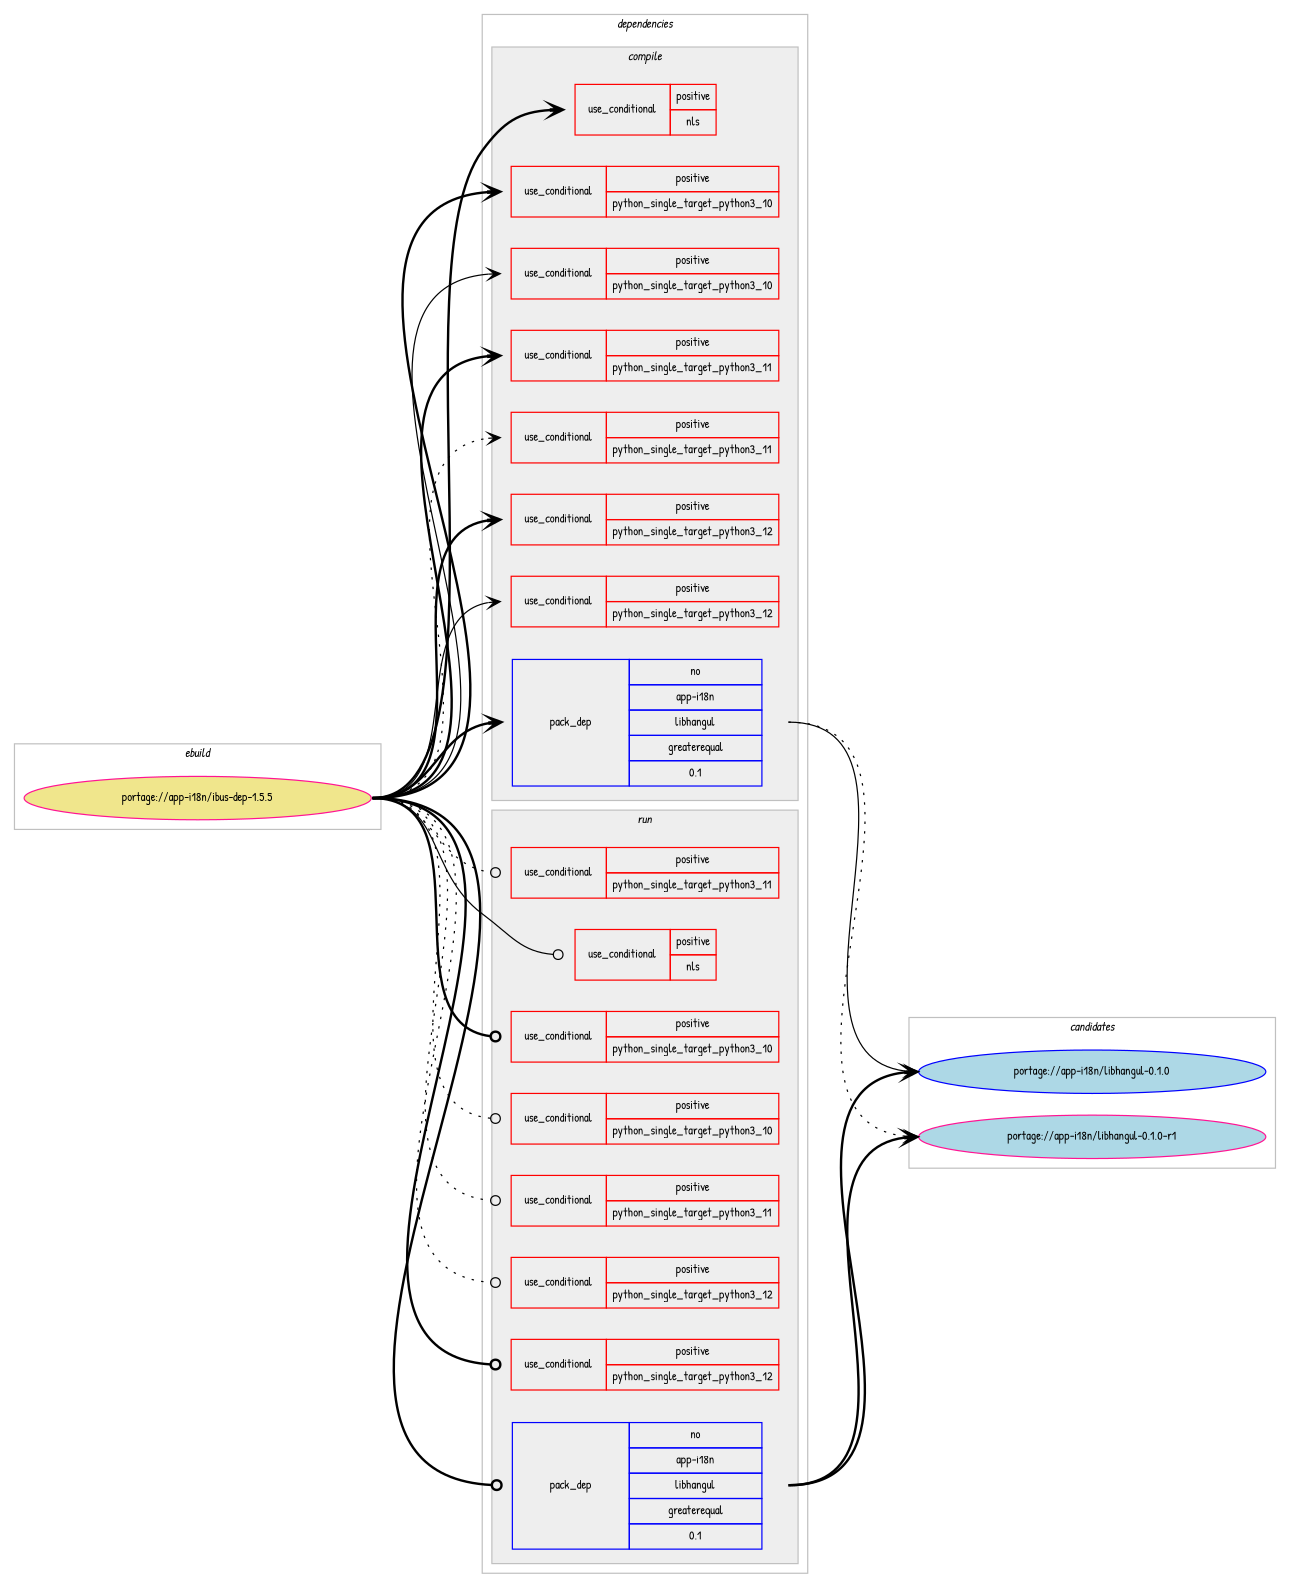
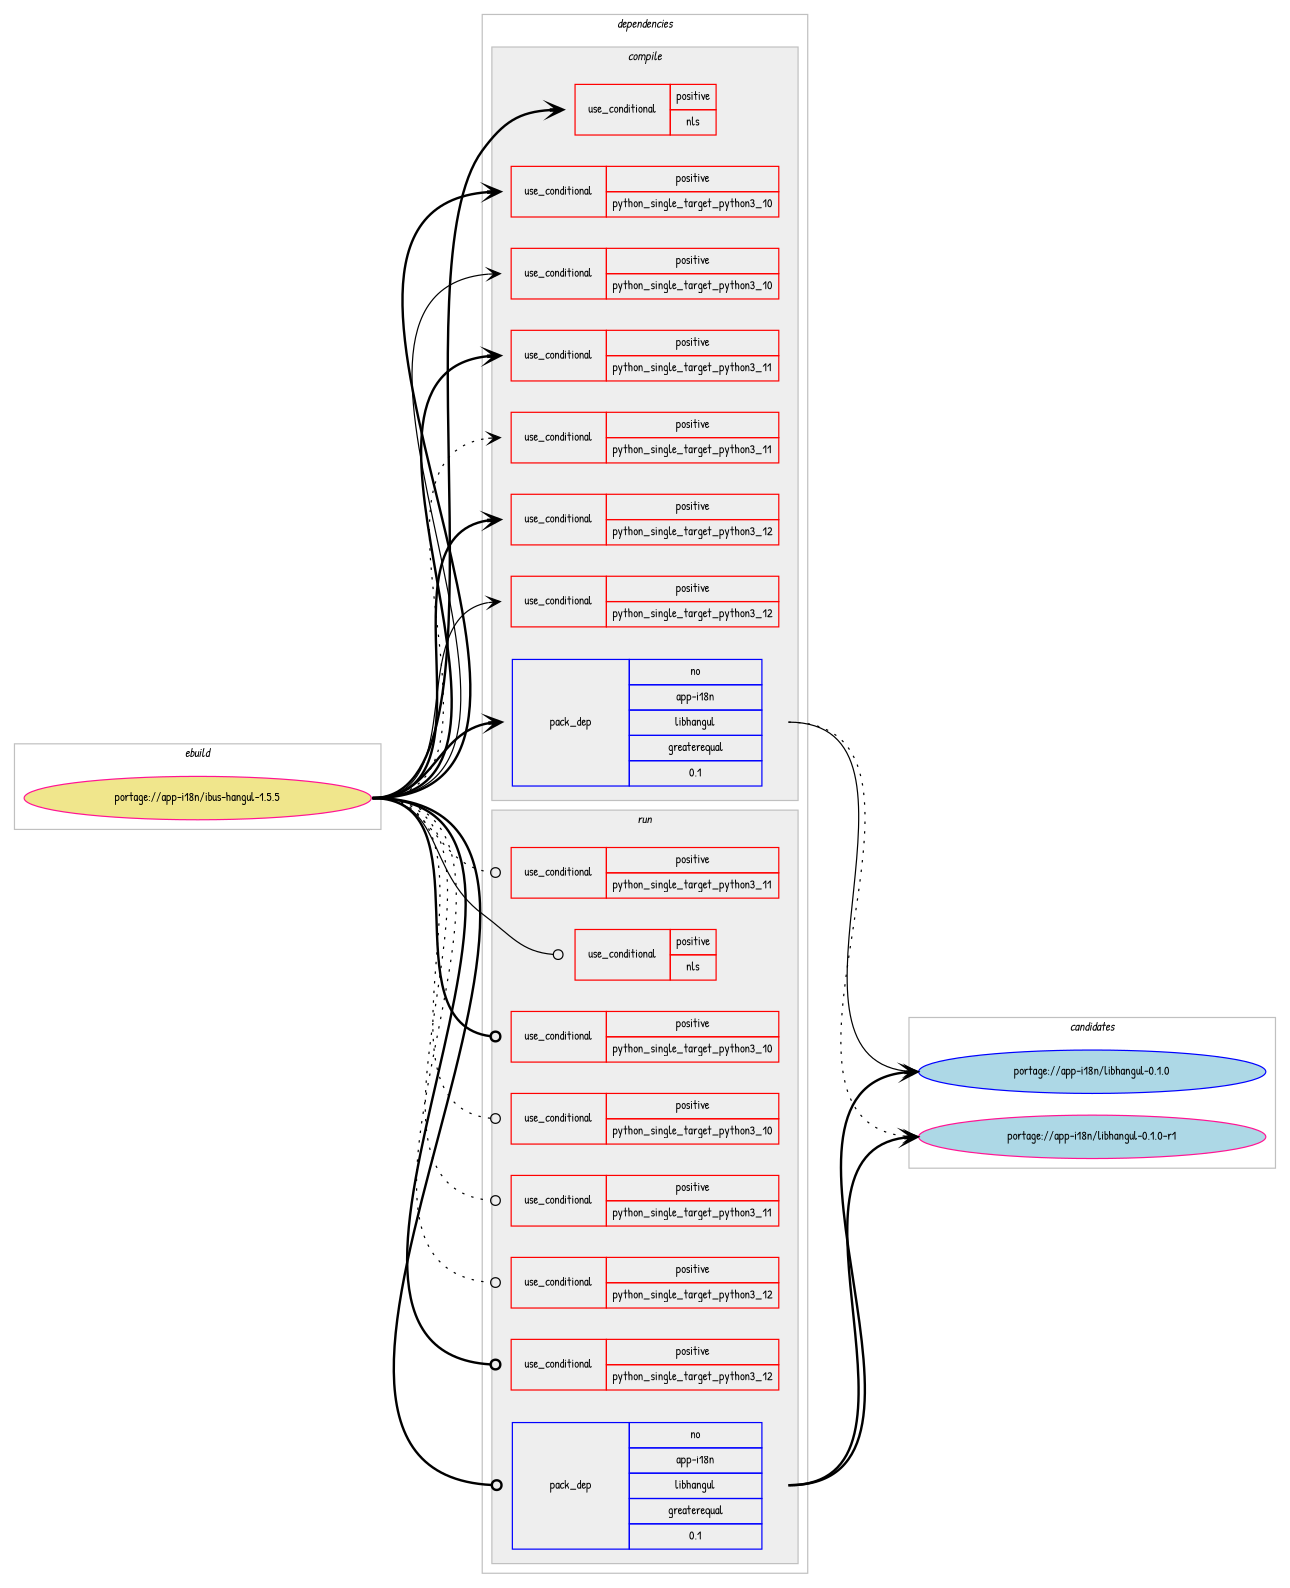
(198, 798) -> (198, 798)
